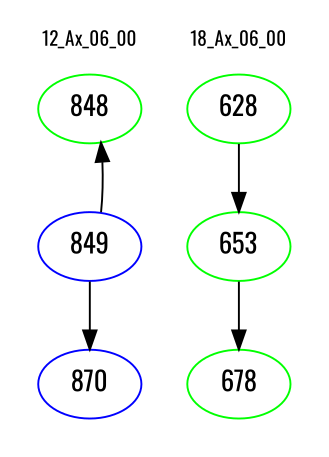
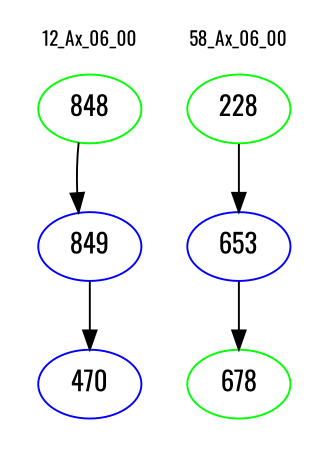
(239, 41) -> (239, 41)
(239, 109) -> (239, 109)
(103, 187) -> (77, 168)
(239, 247) -> (239, 247)
(90, 384) -> (90, 384)
